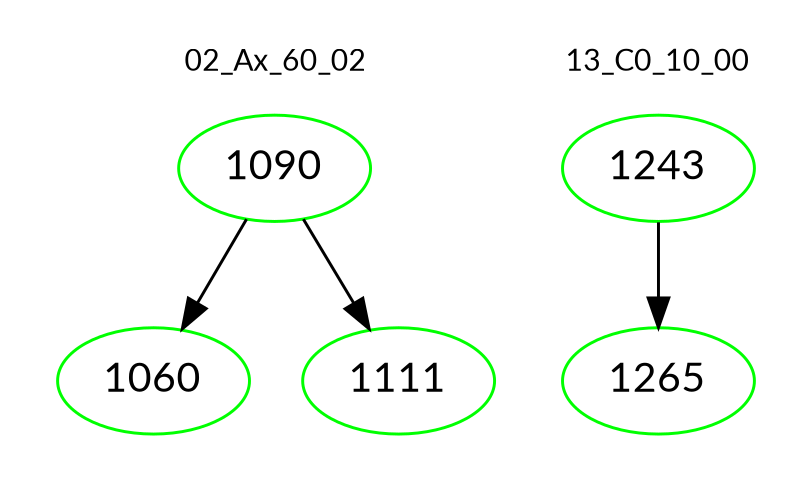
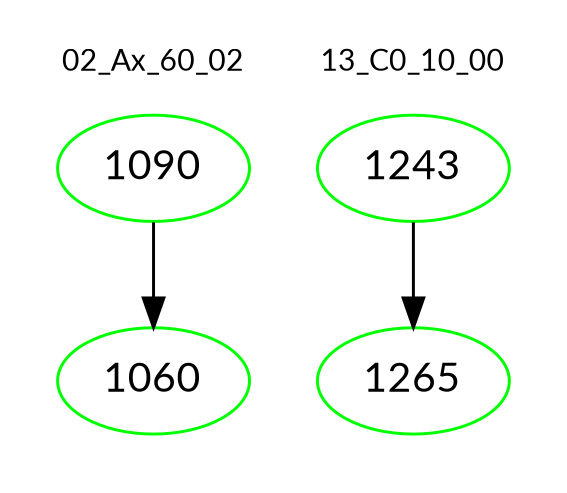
(399, 381) -> none
